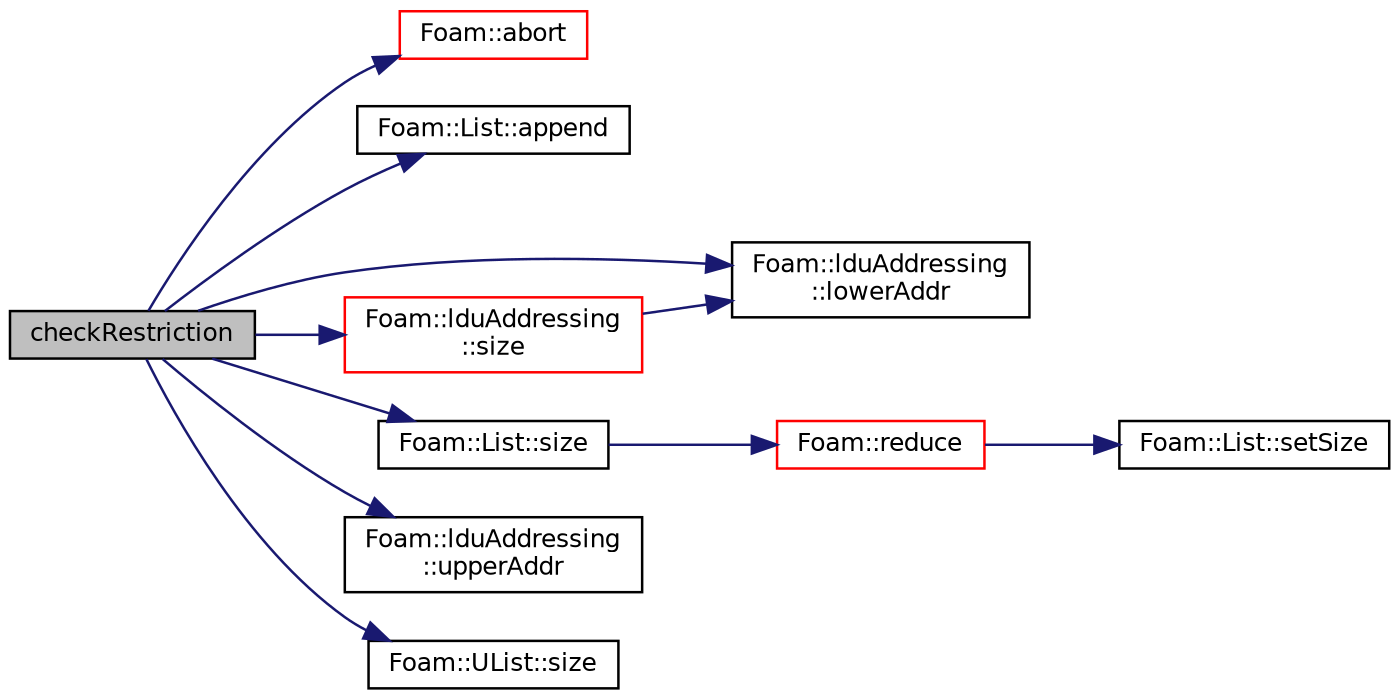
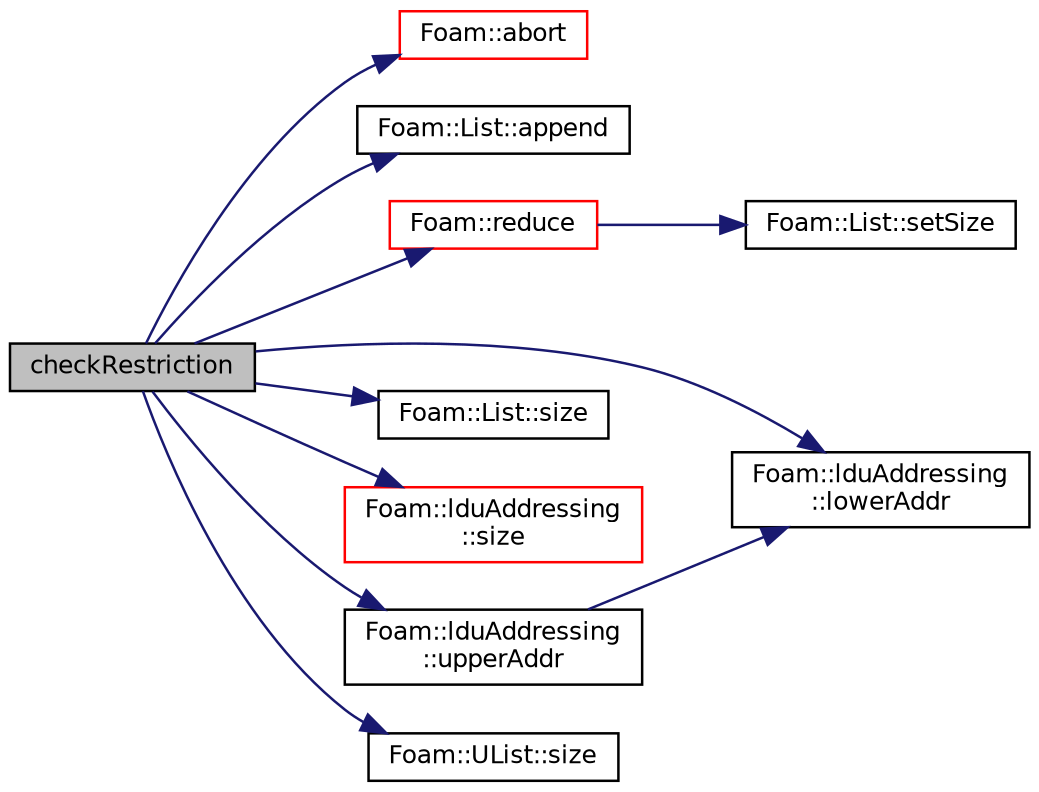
(675, 309) -> (676, 573)
(680, 445) -> (301, 301)
